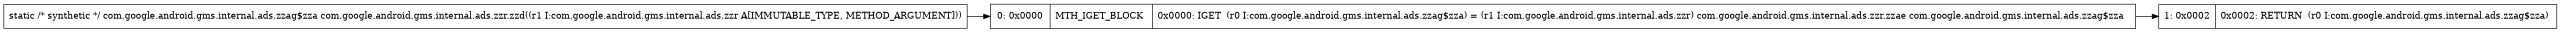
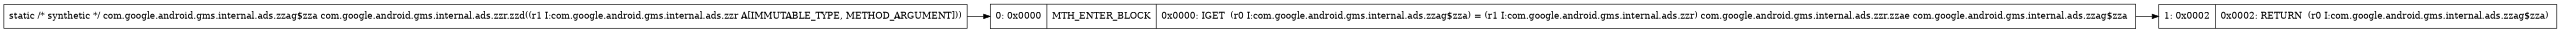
(1099, 16) -> (1102, 16)
